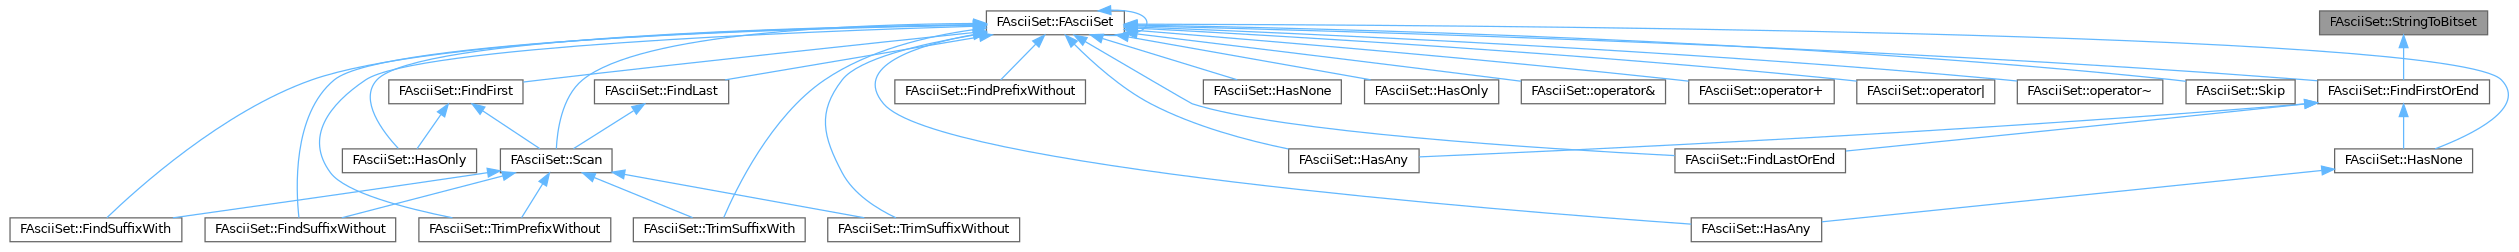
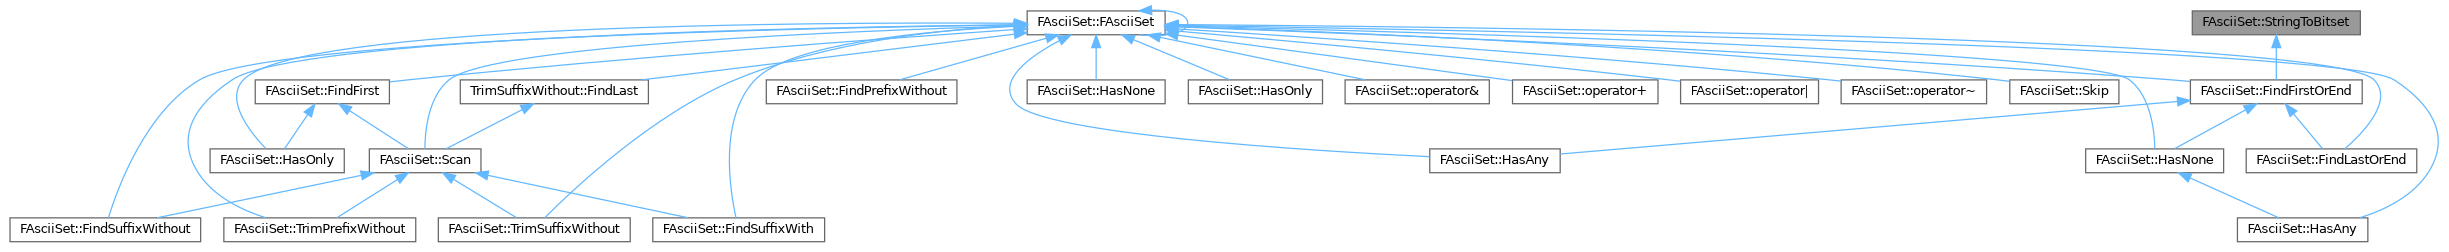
(662, 92) -> (554, 92)
(719, 230) -> none
